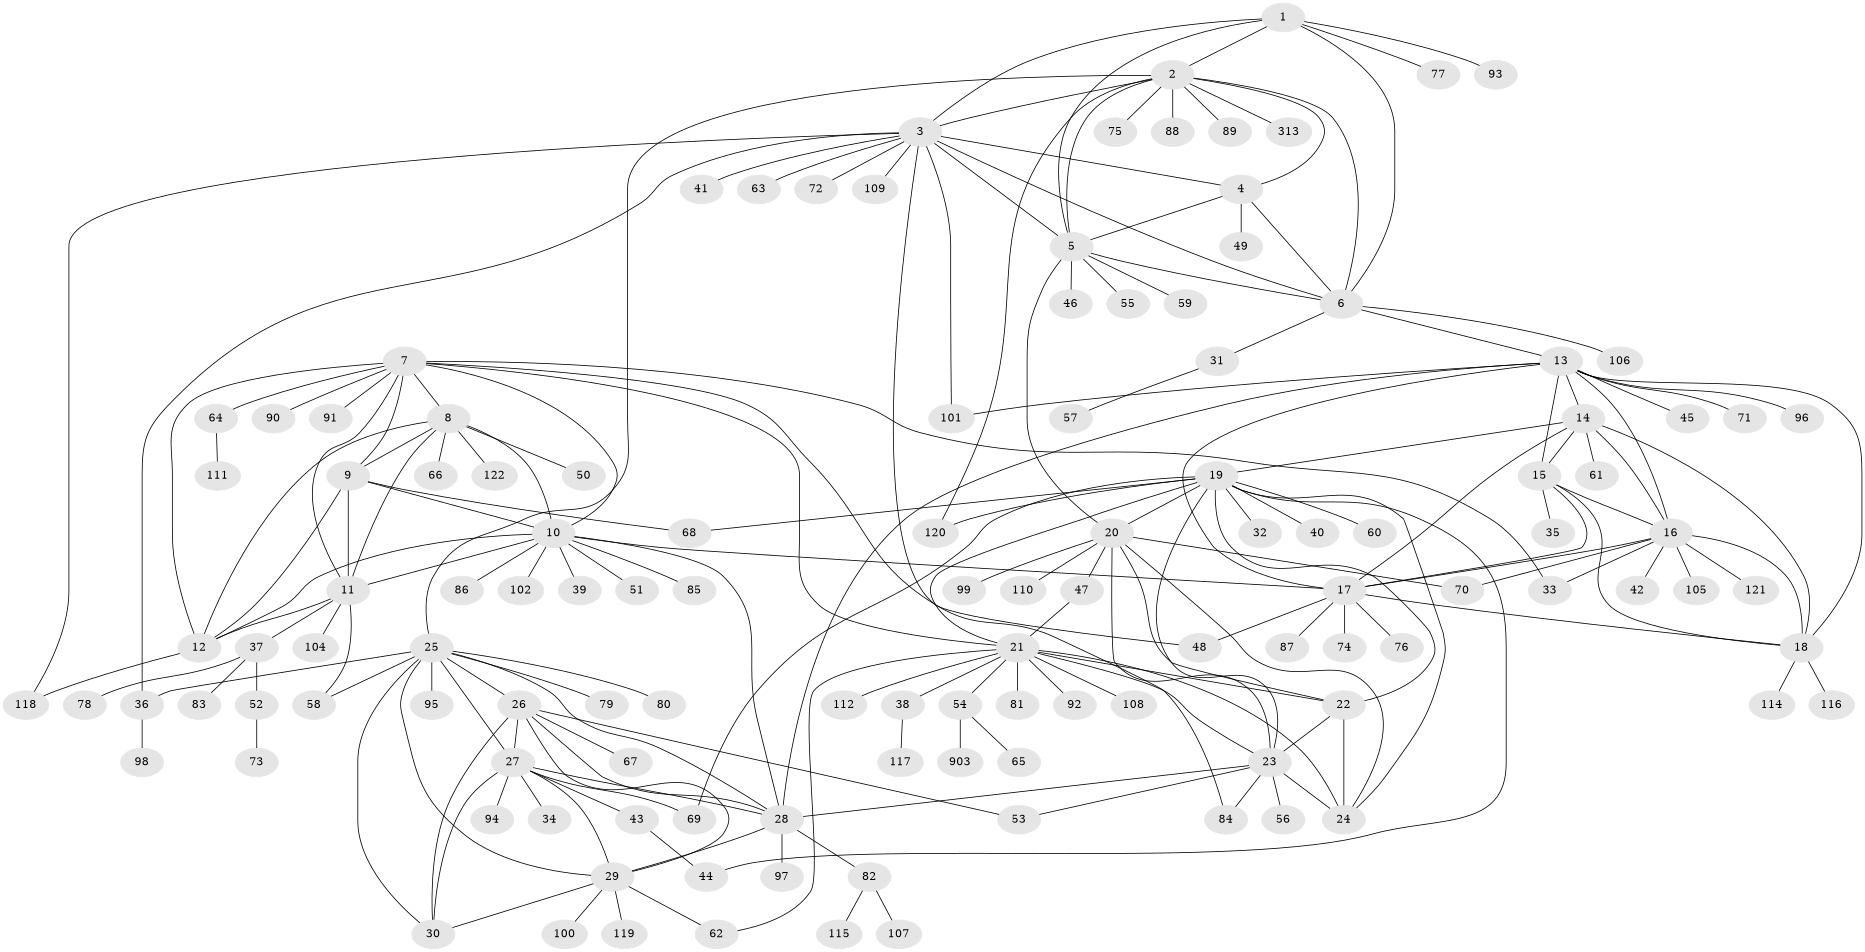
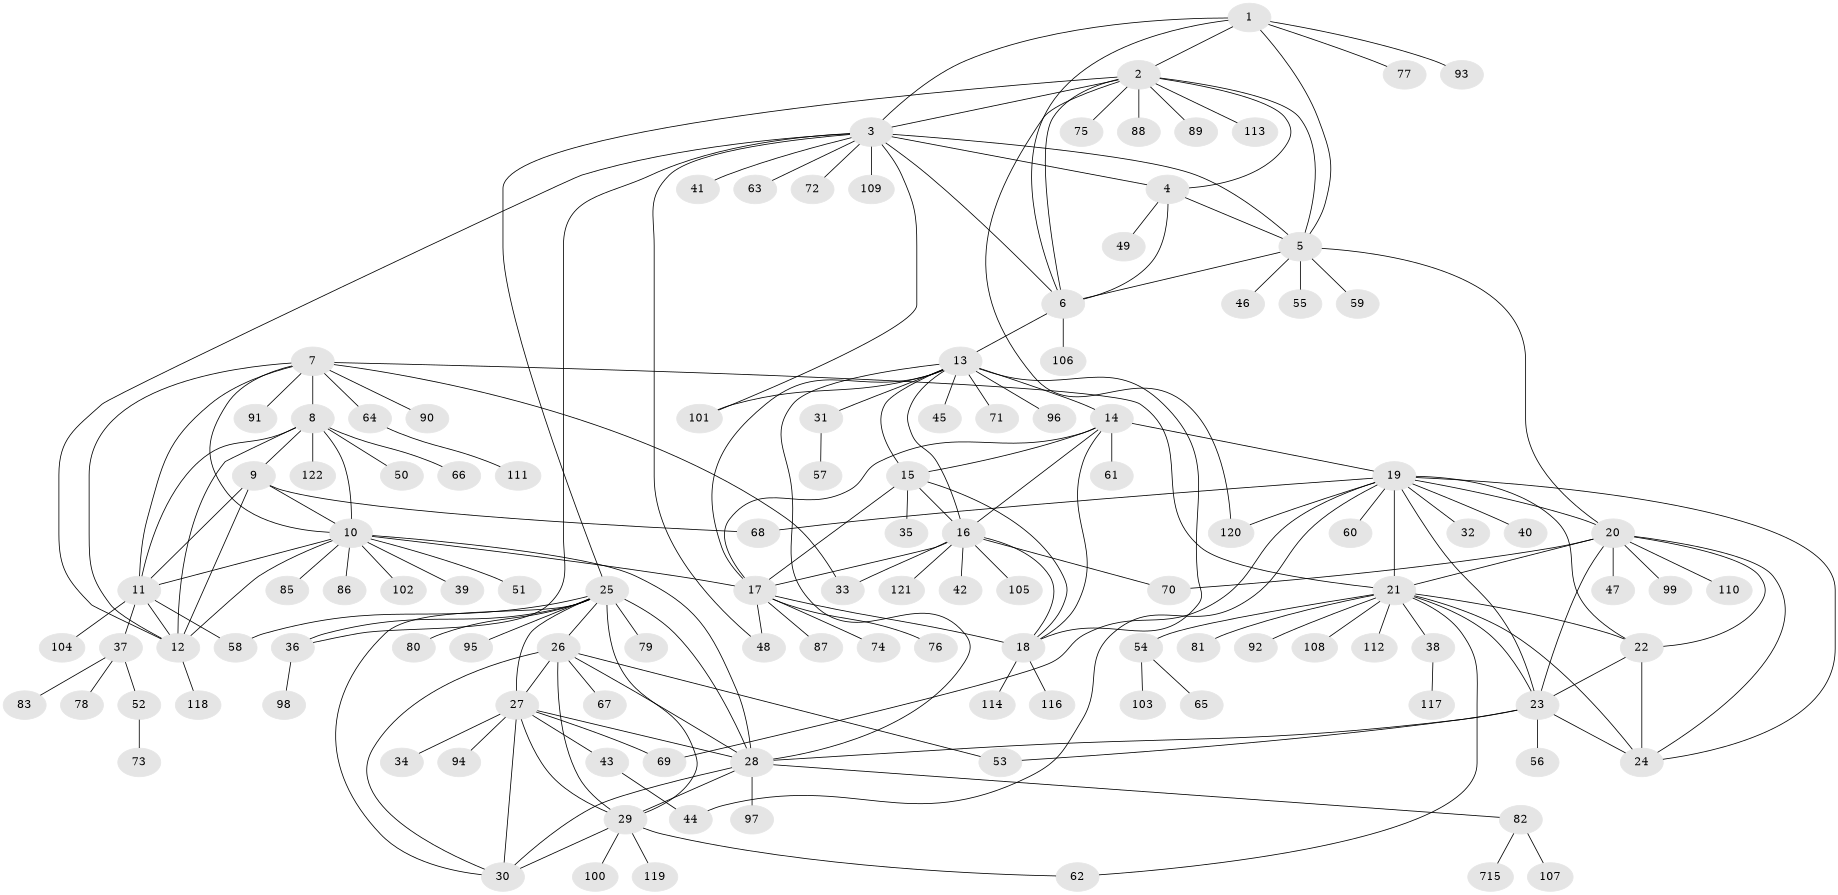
(1289, 132) -> (1255, 132)
(250, 181) -> (326, 294)
(1279, 333) -> (891, 390)
(390, 424) -> none
(1050, 619) -> (1504, 562)
(960, 762) -> (1143, 705)
none -> (615, 798)
(1226, 820) -> none
(839, 934) -> (1491, 877)
